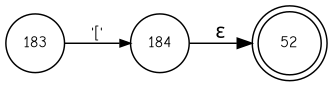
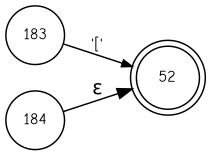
(92, 43) -> (93, 54)
